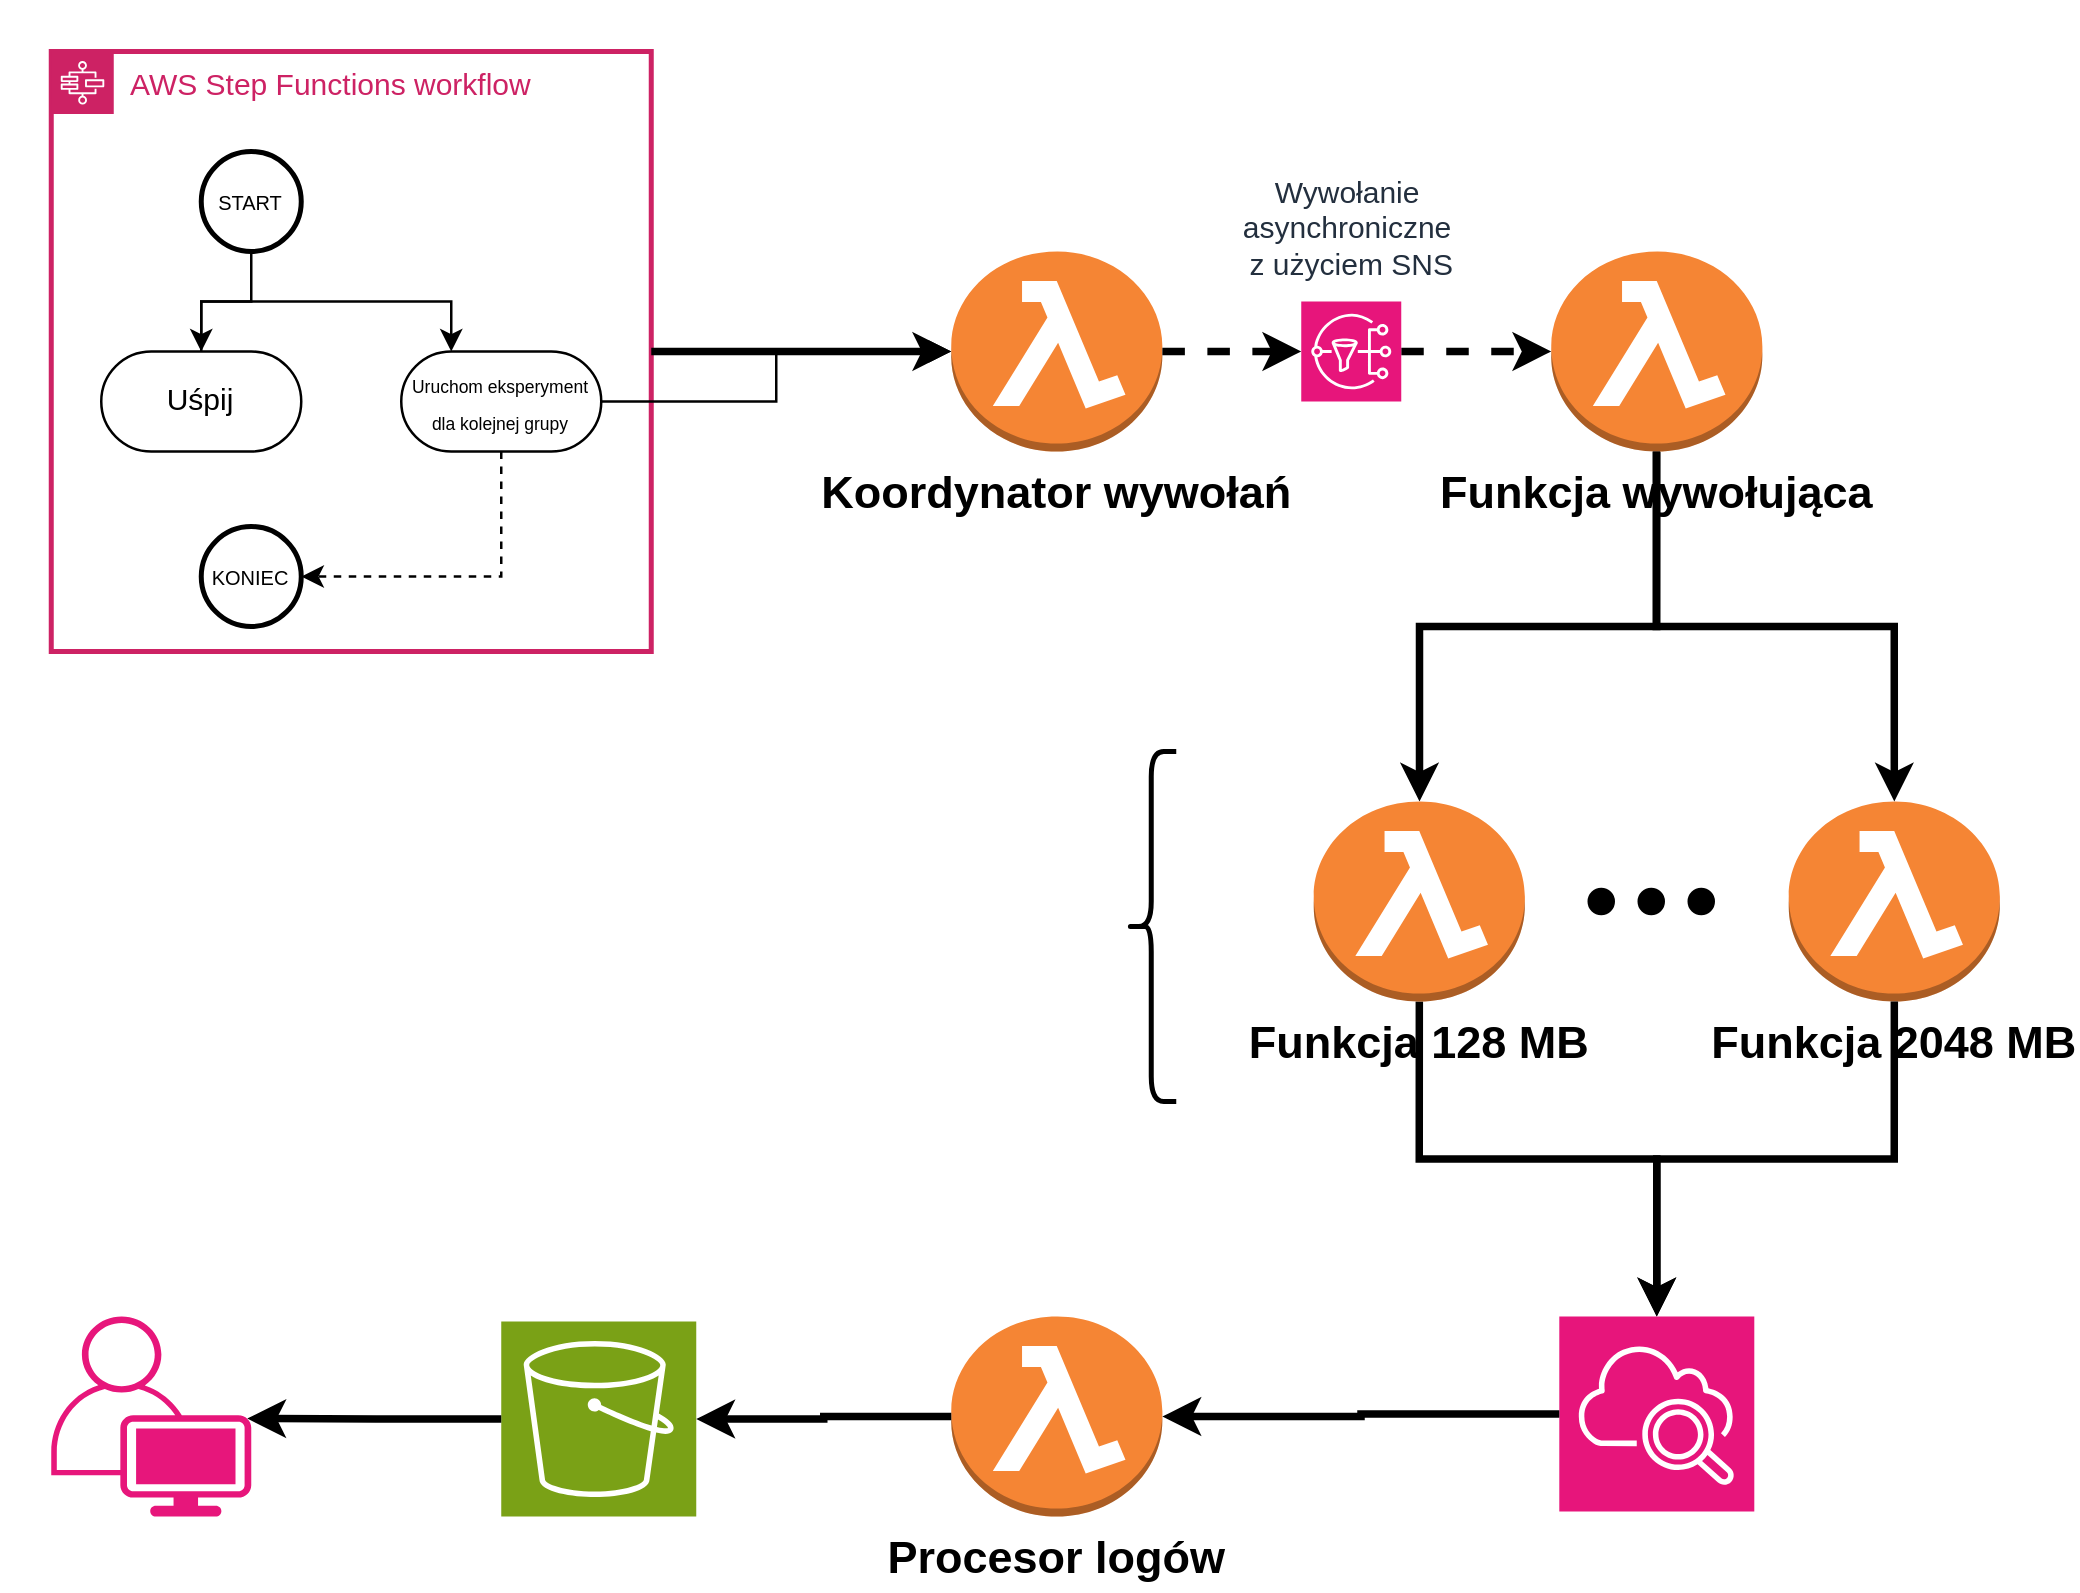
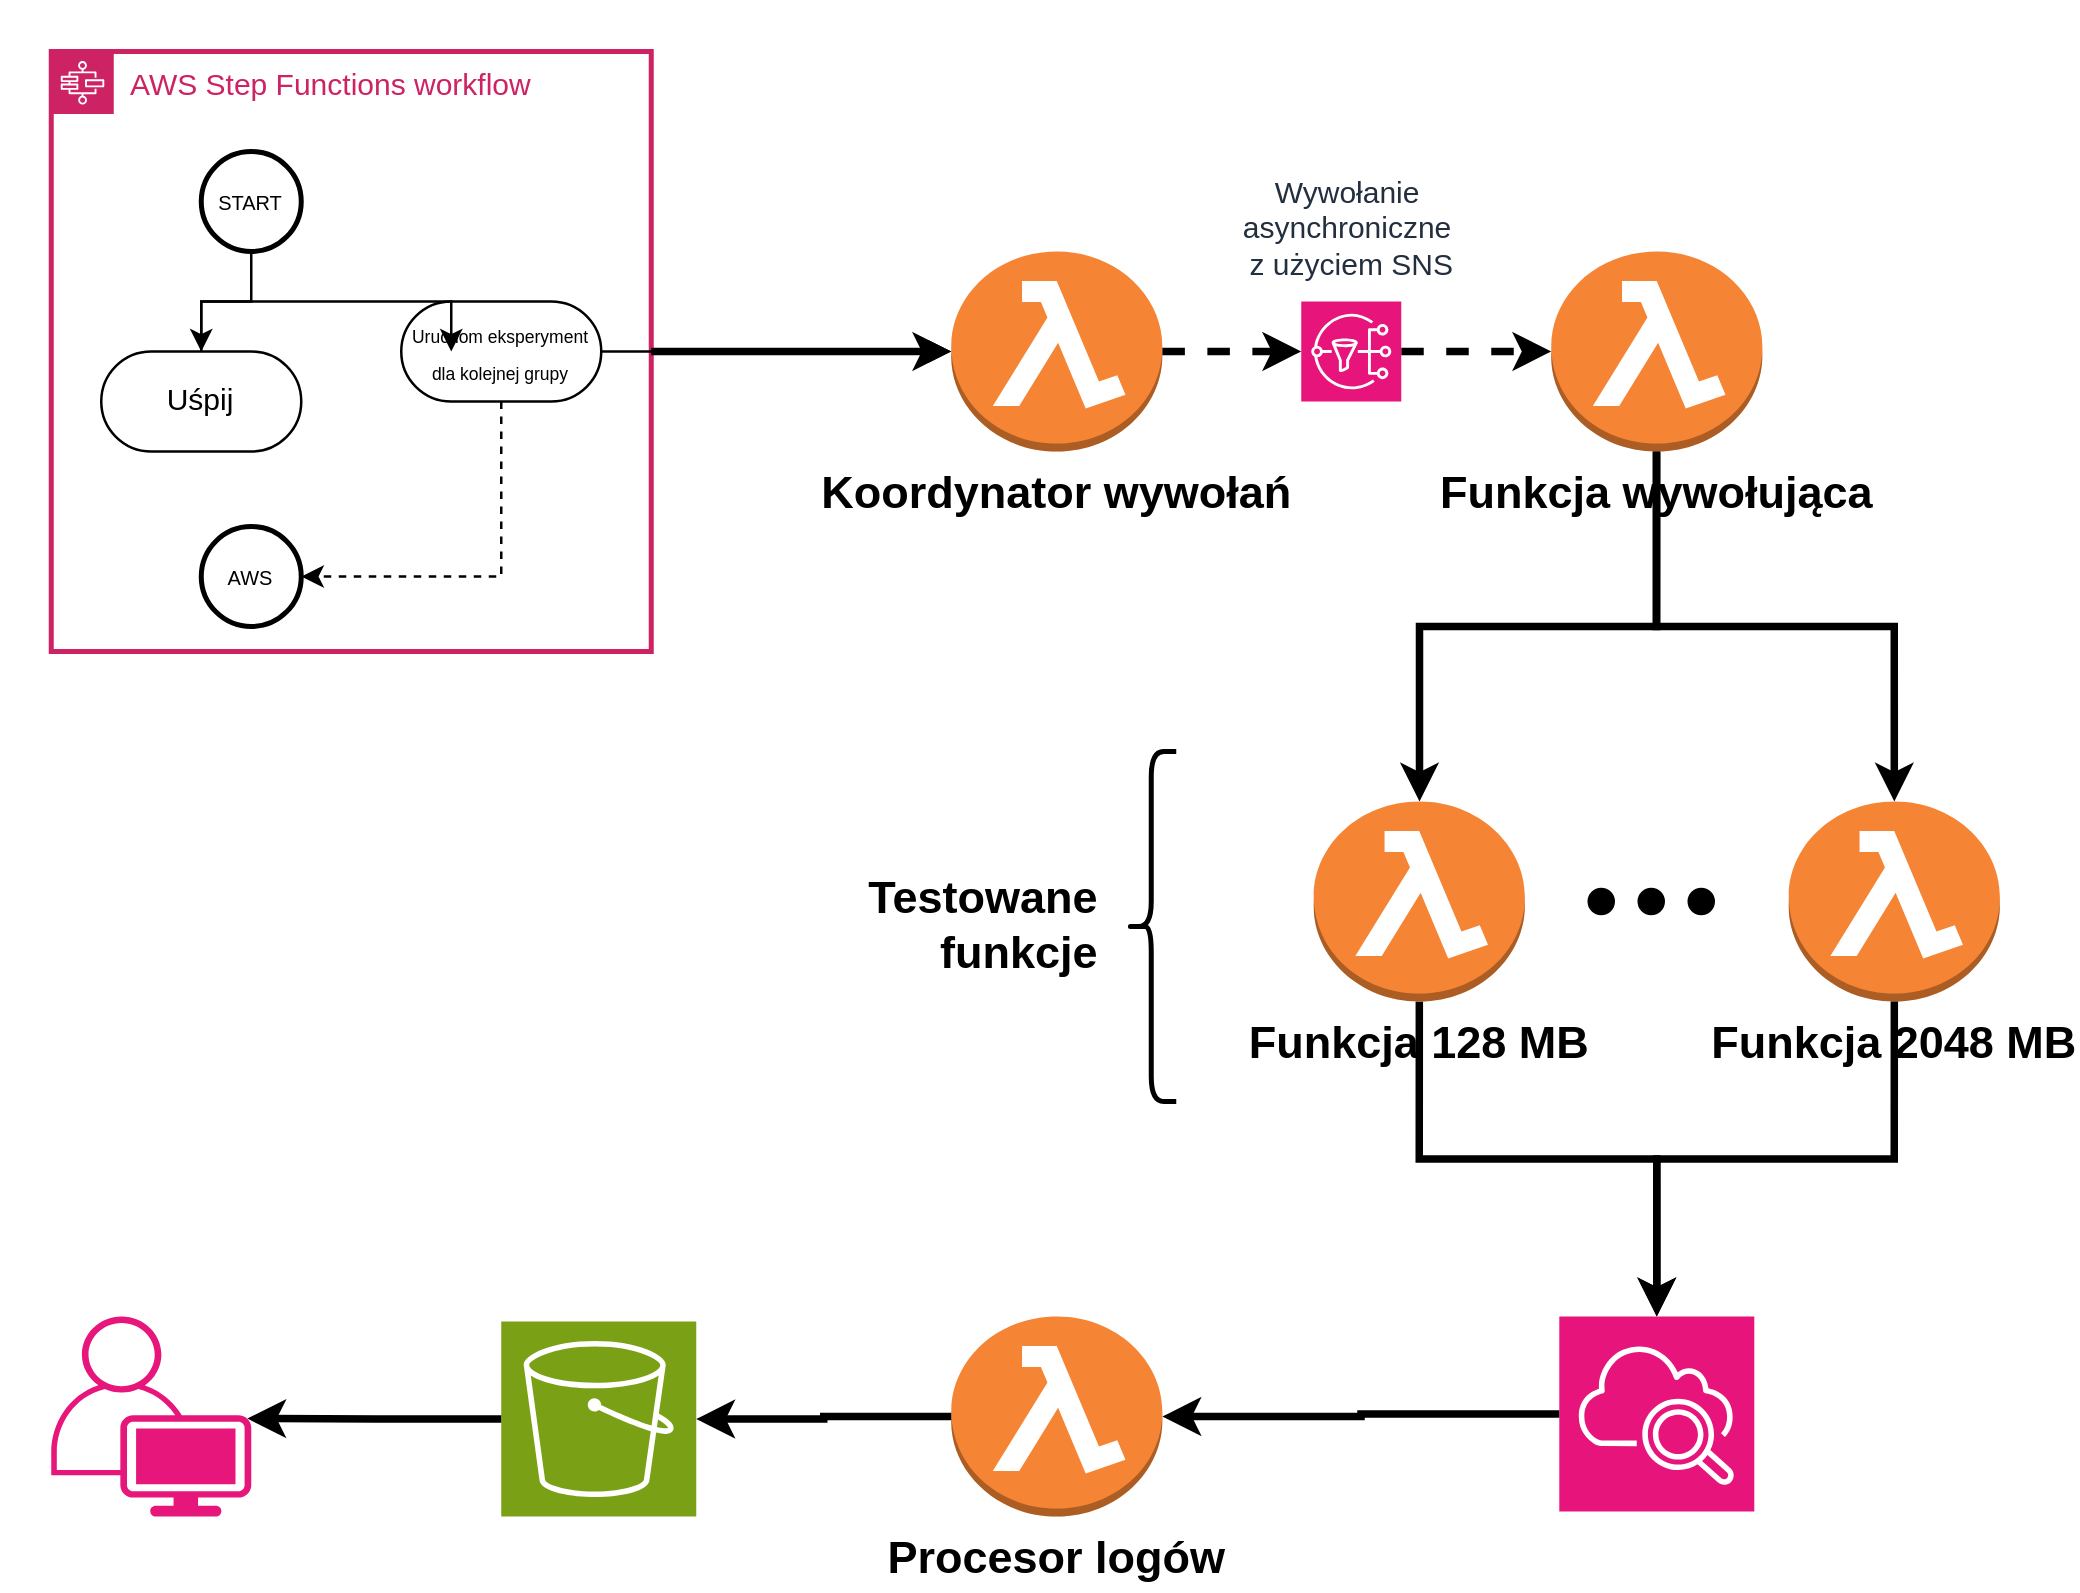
(501, 401) -> (501, 351)
(251, 576) -> (251, 576)
none -> (951, 926)
